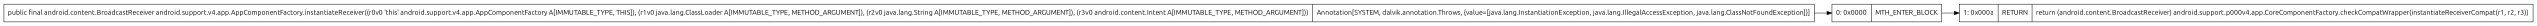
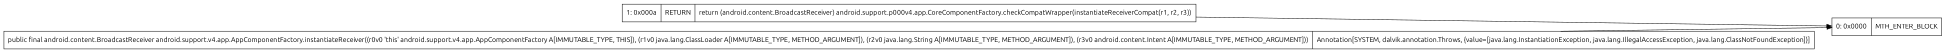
(1948, 13) -> (1511, 22)
